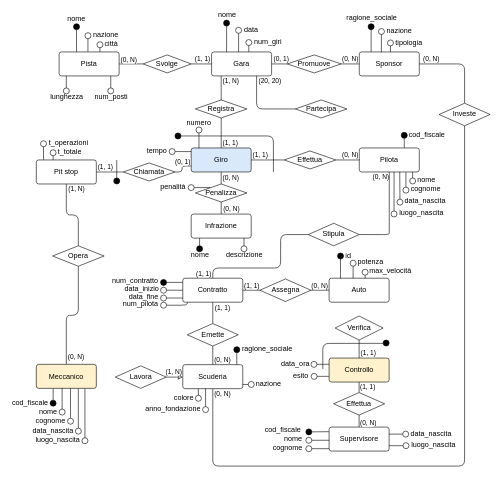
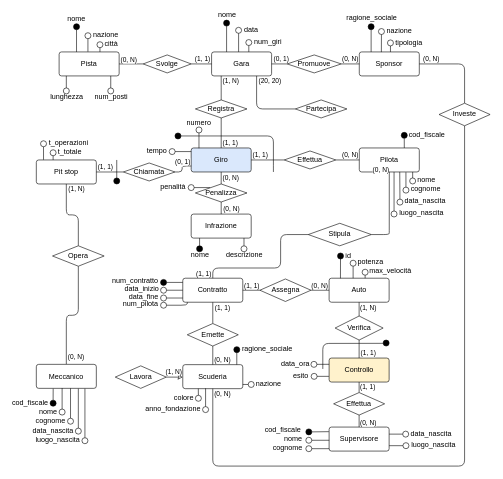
(334, 234) -> (340, 234)
none -> (359, 310)
(66, 376) -> (66, 376)
